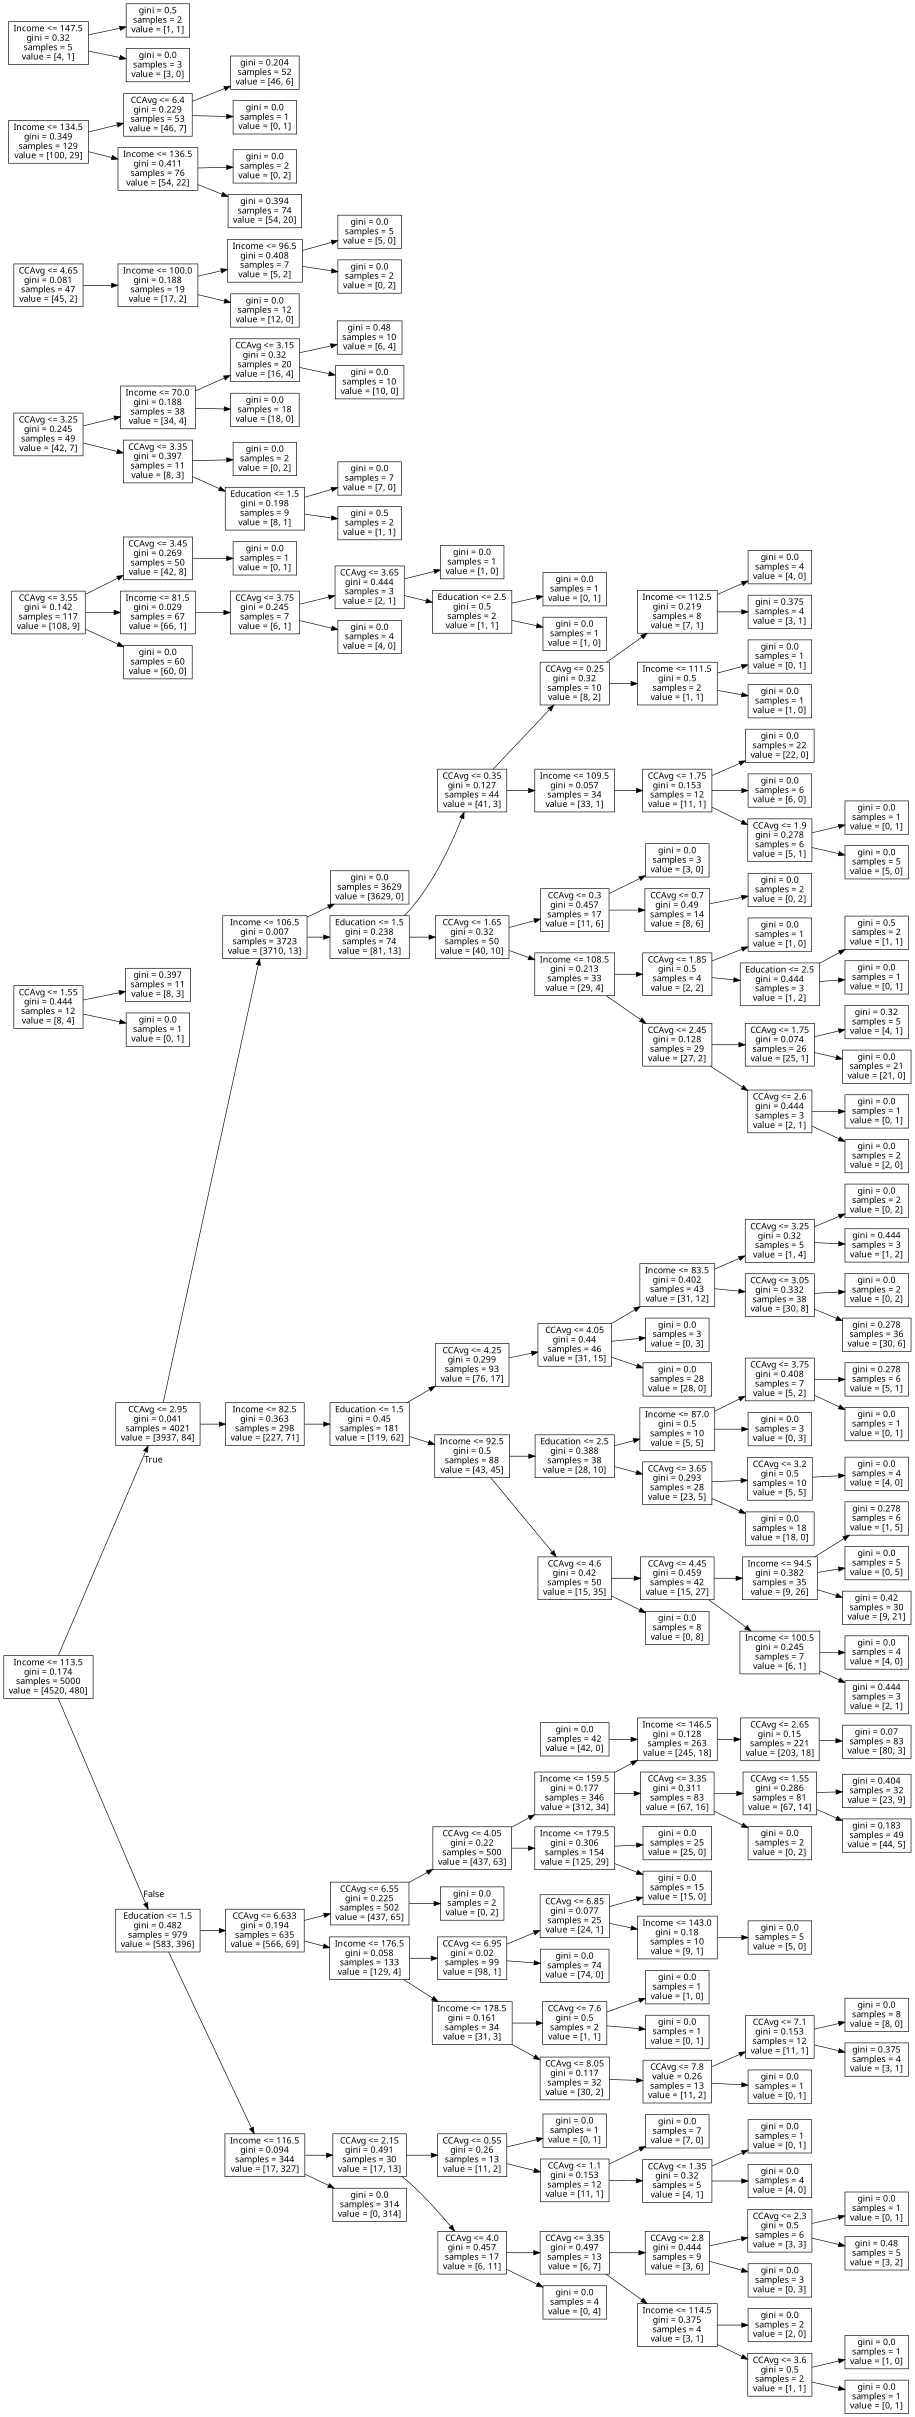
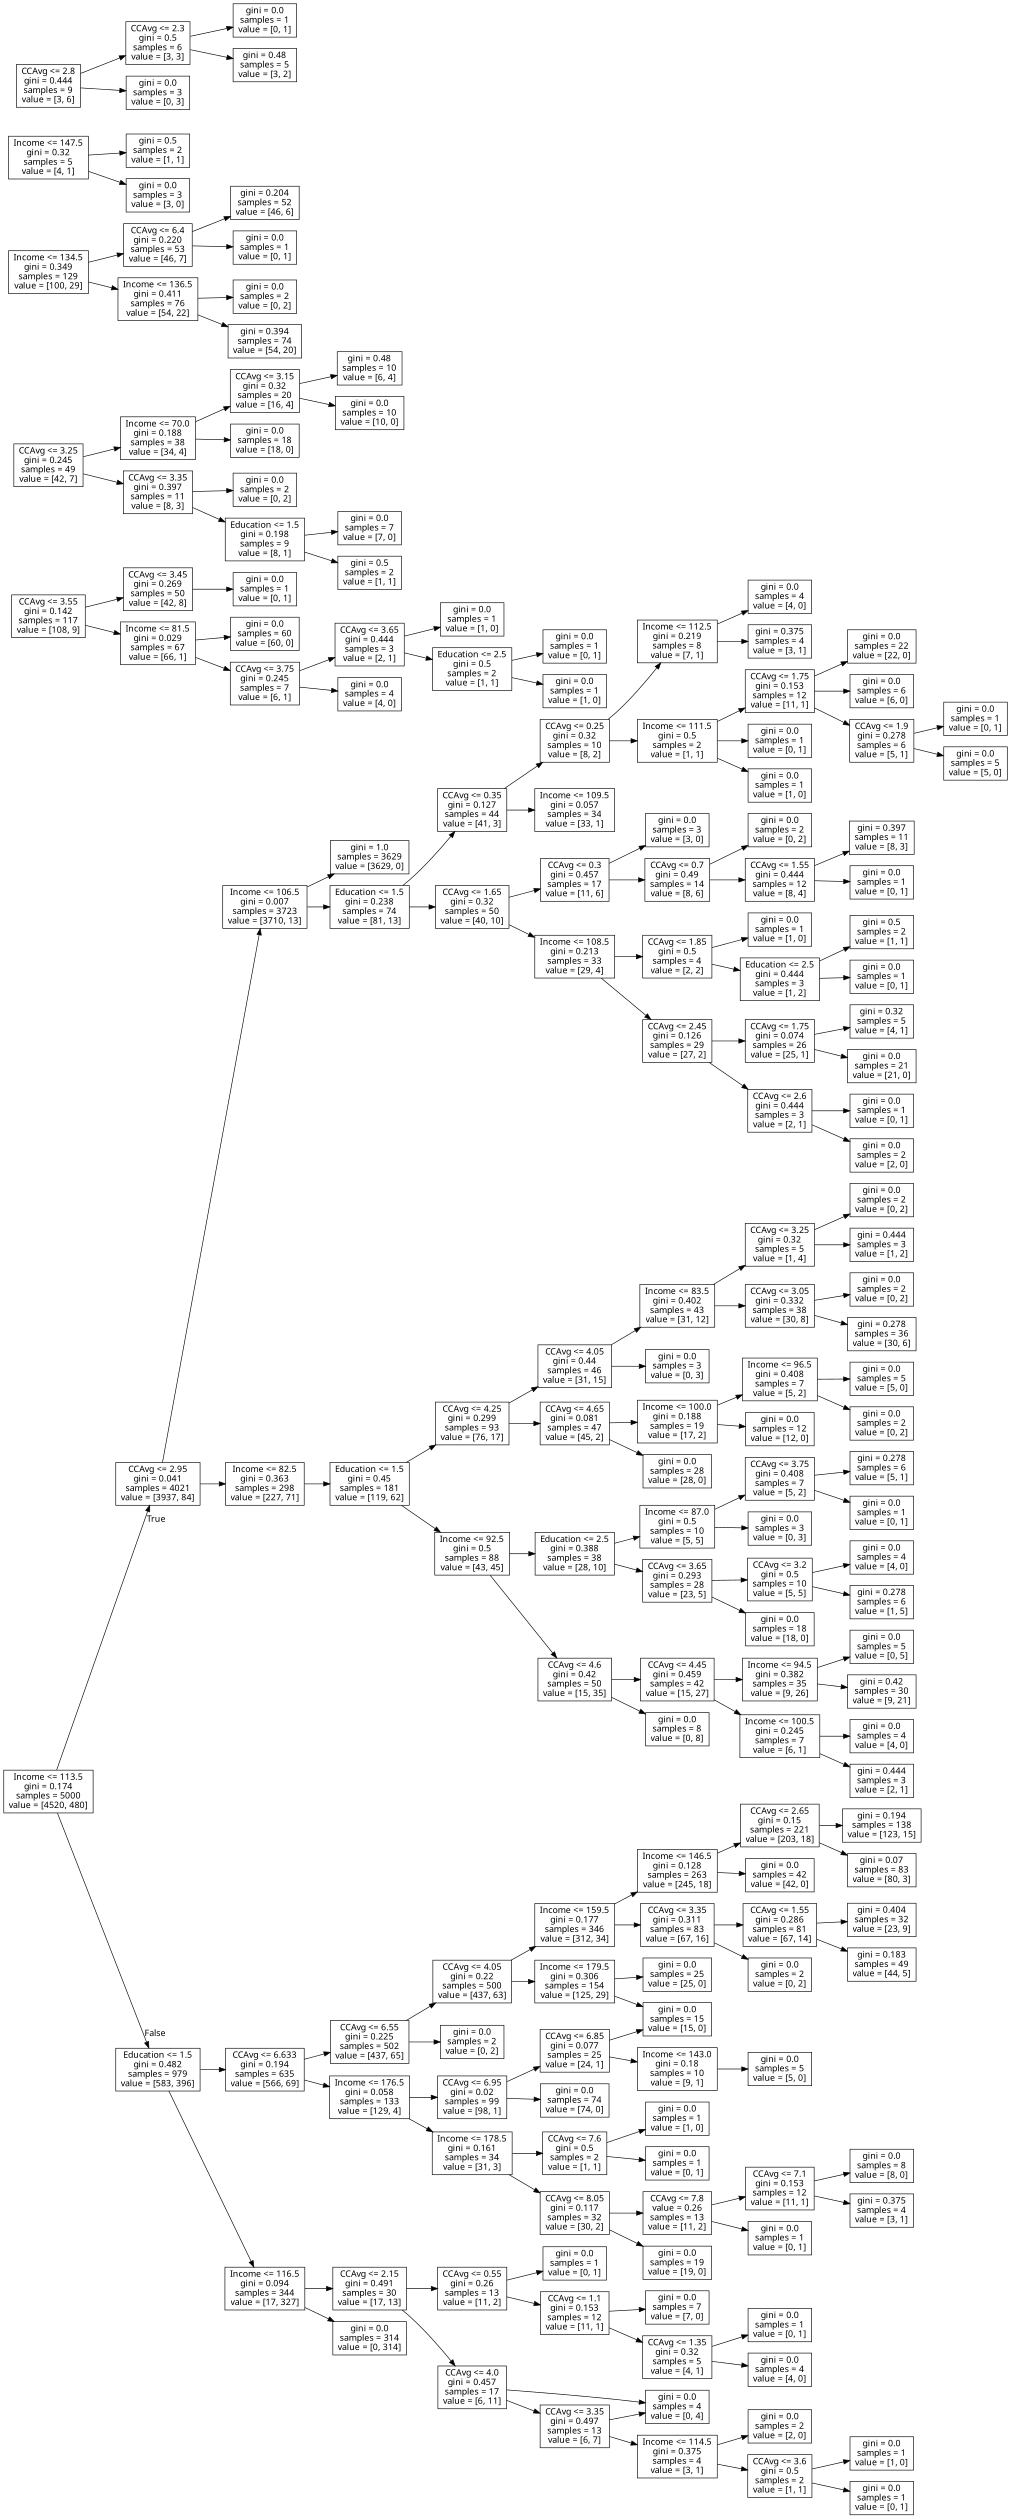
(158, 115) -> (158, 245)
(102, 637) -> (210, 639)
(626, 791) -> (728, 716)
none -> (724, 880)
(370, 887) -> (370, 857)
(677, 1045) -> (677, 1041)
(624, 1362) -> (623, 1446)
none -> (521, 1423)
(829, 1548) -> (828, 1590)
(620, 1739) -> (728, 1873)
none -> (882, 1826)
(624, 2253) -> (624, 2417)
none -> (677, 2263)
